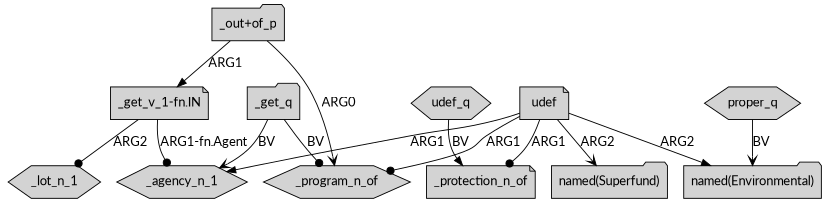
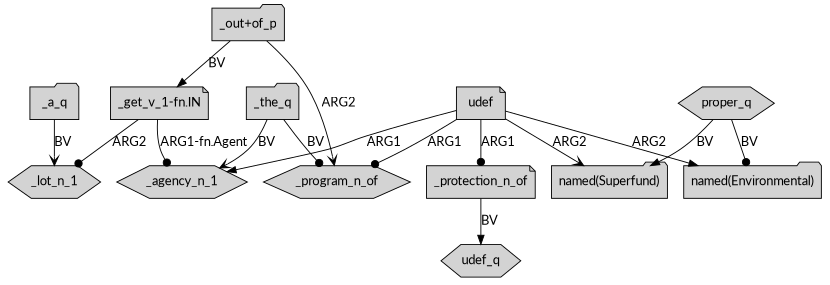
(226, 64) -> (217, 64)
none -> (54, 103)
(274, 103) -> (273, 103)
(339, 103) -> (339, 103)
(753, 138) -> (738, 139)
(449, 140) -> (481, 217)
none -> (688, 144)
